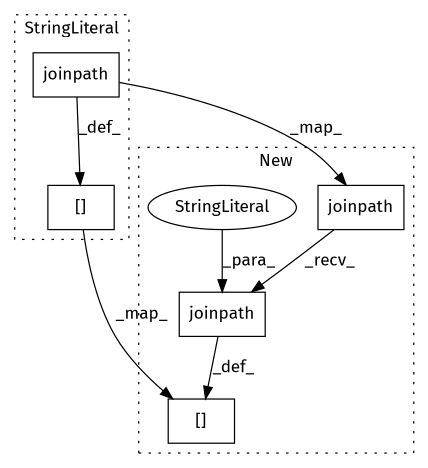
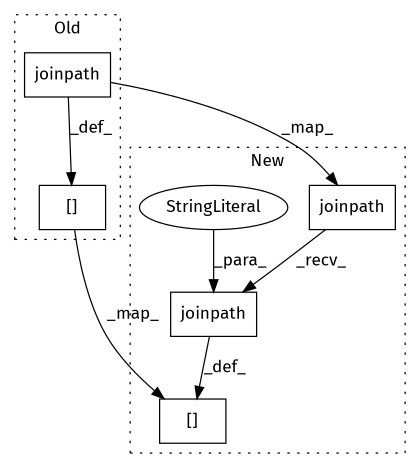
(72, 29) -> (68, 29)
